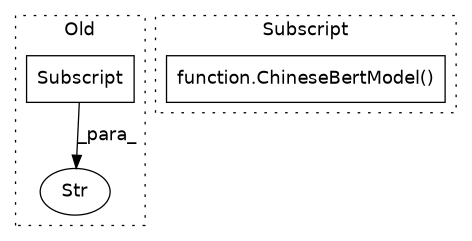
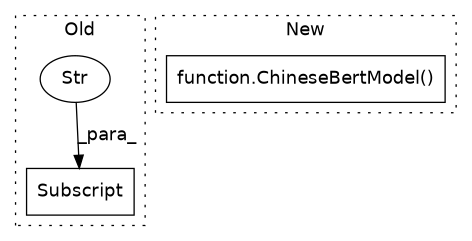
(306, 30) -> (306, 30)
(78, 129) -> (77, 129)
